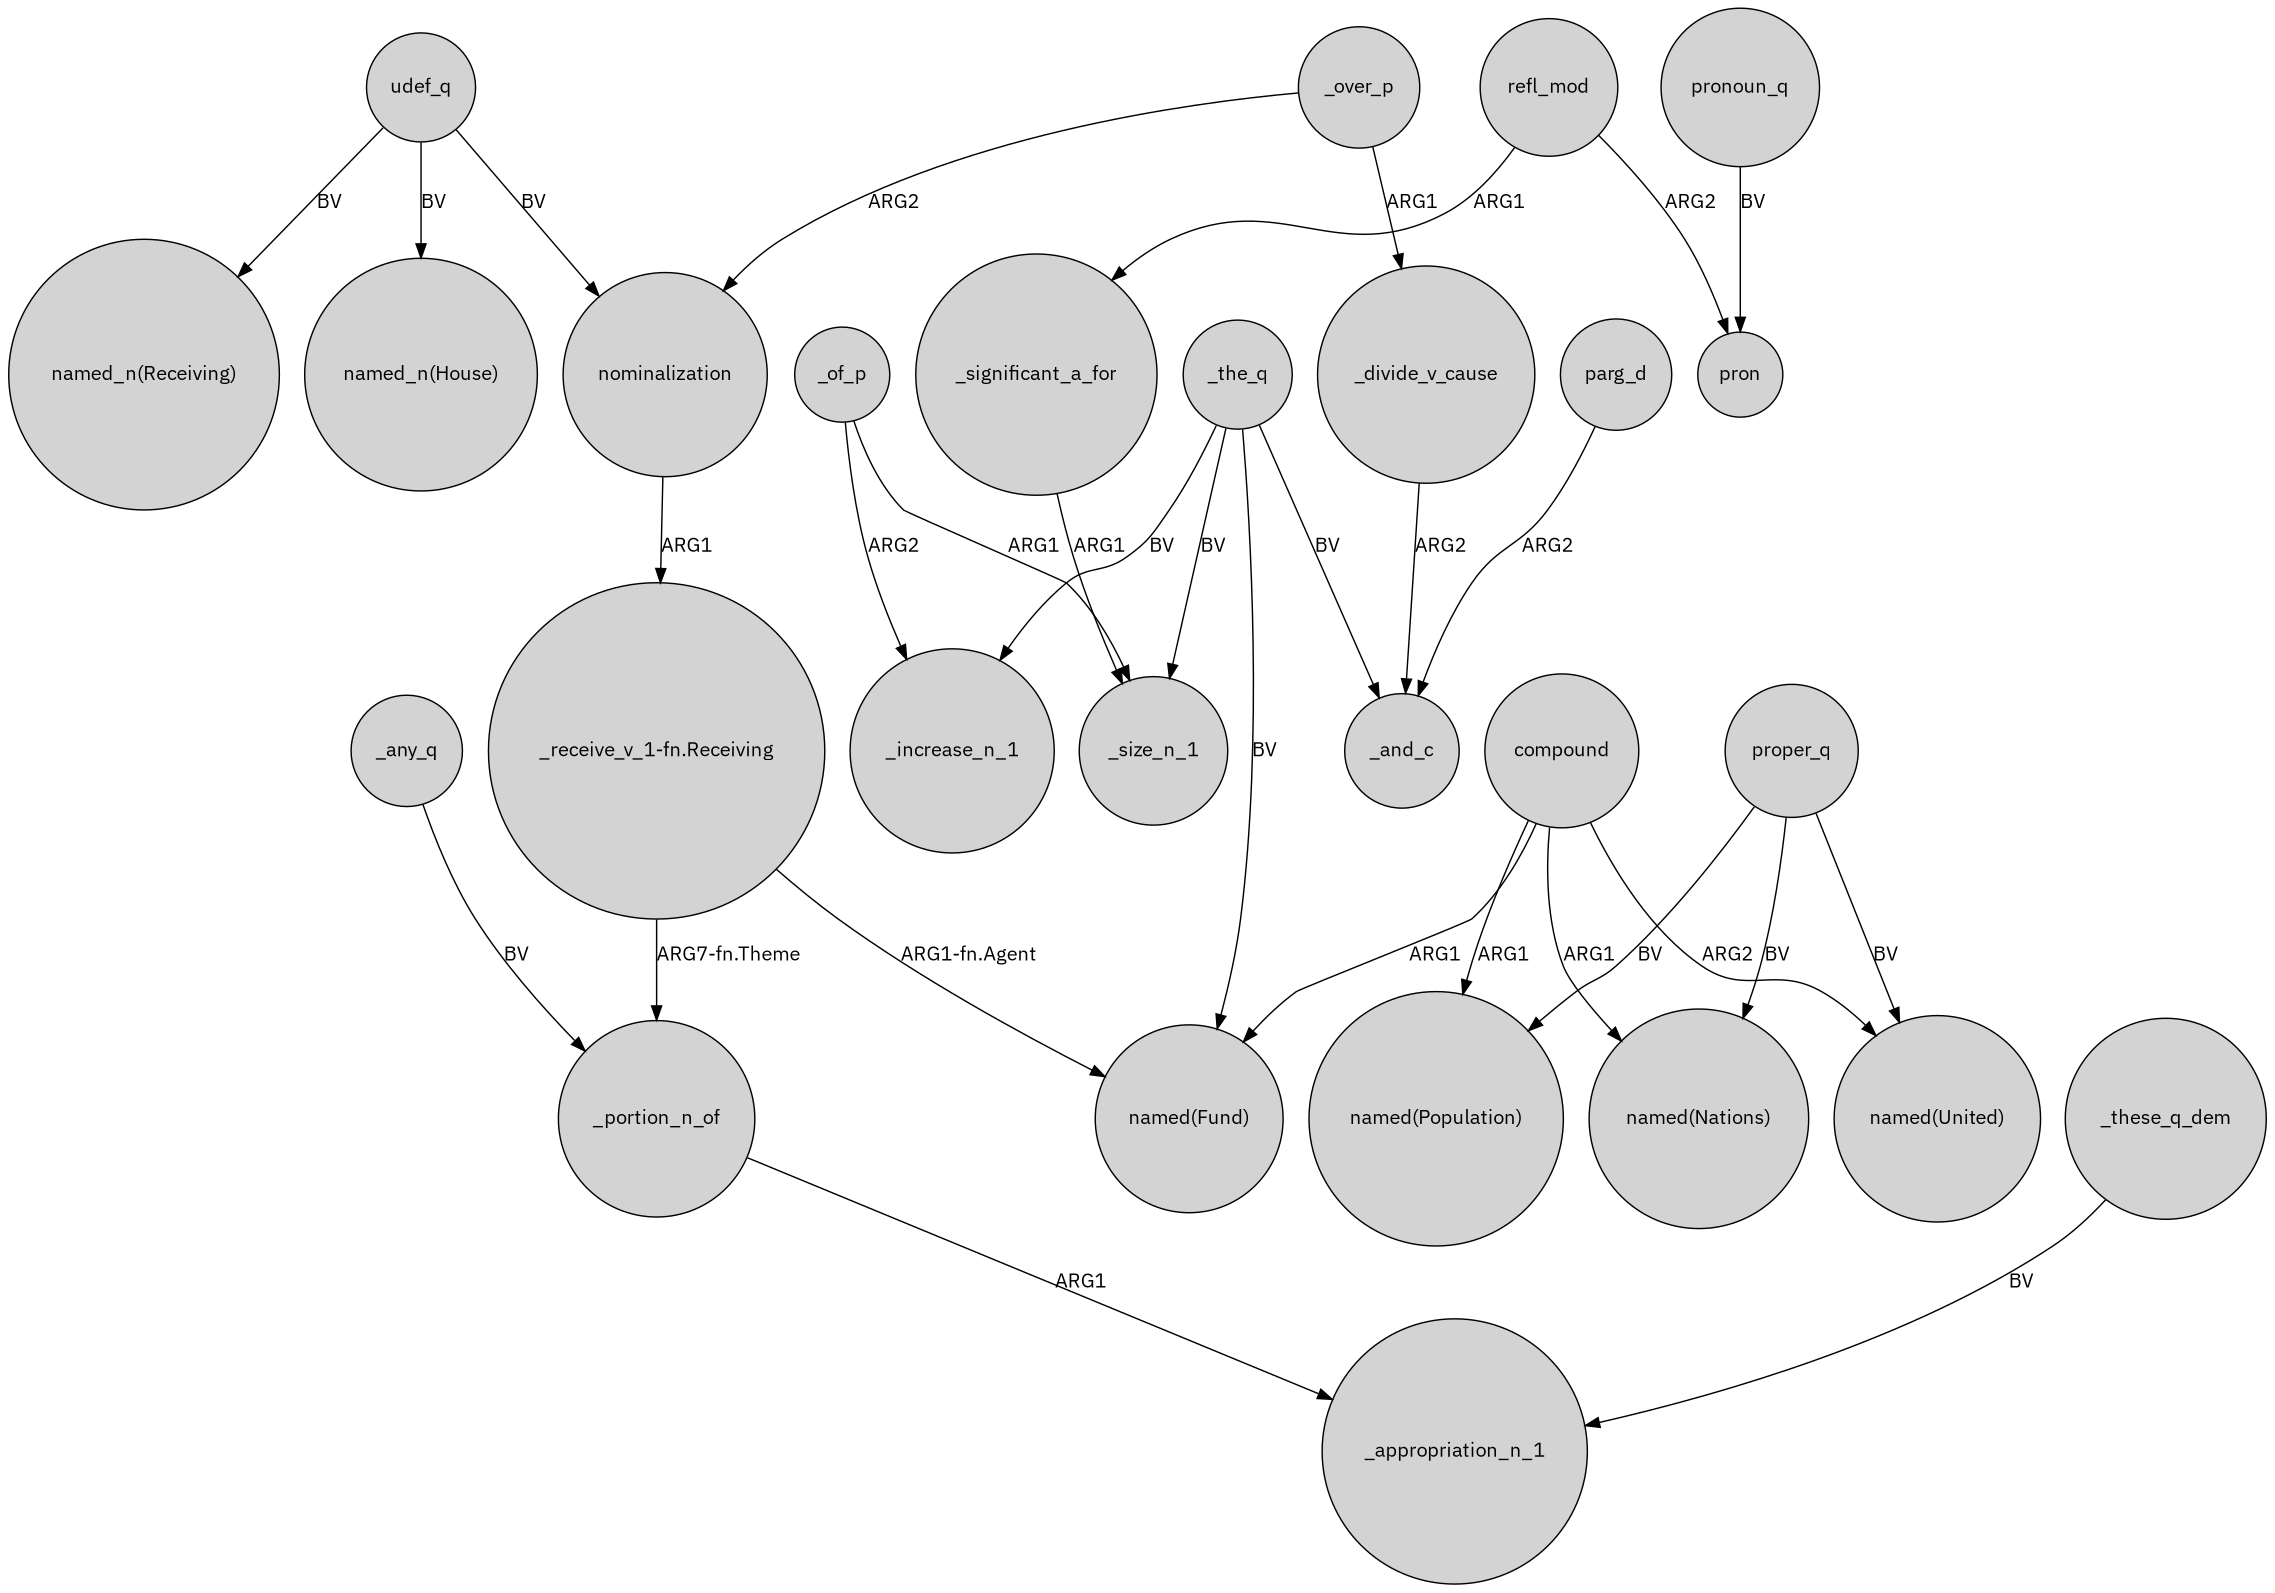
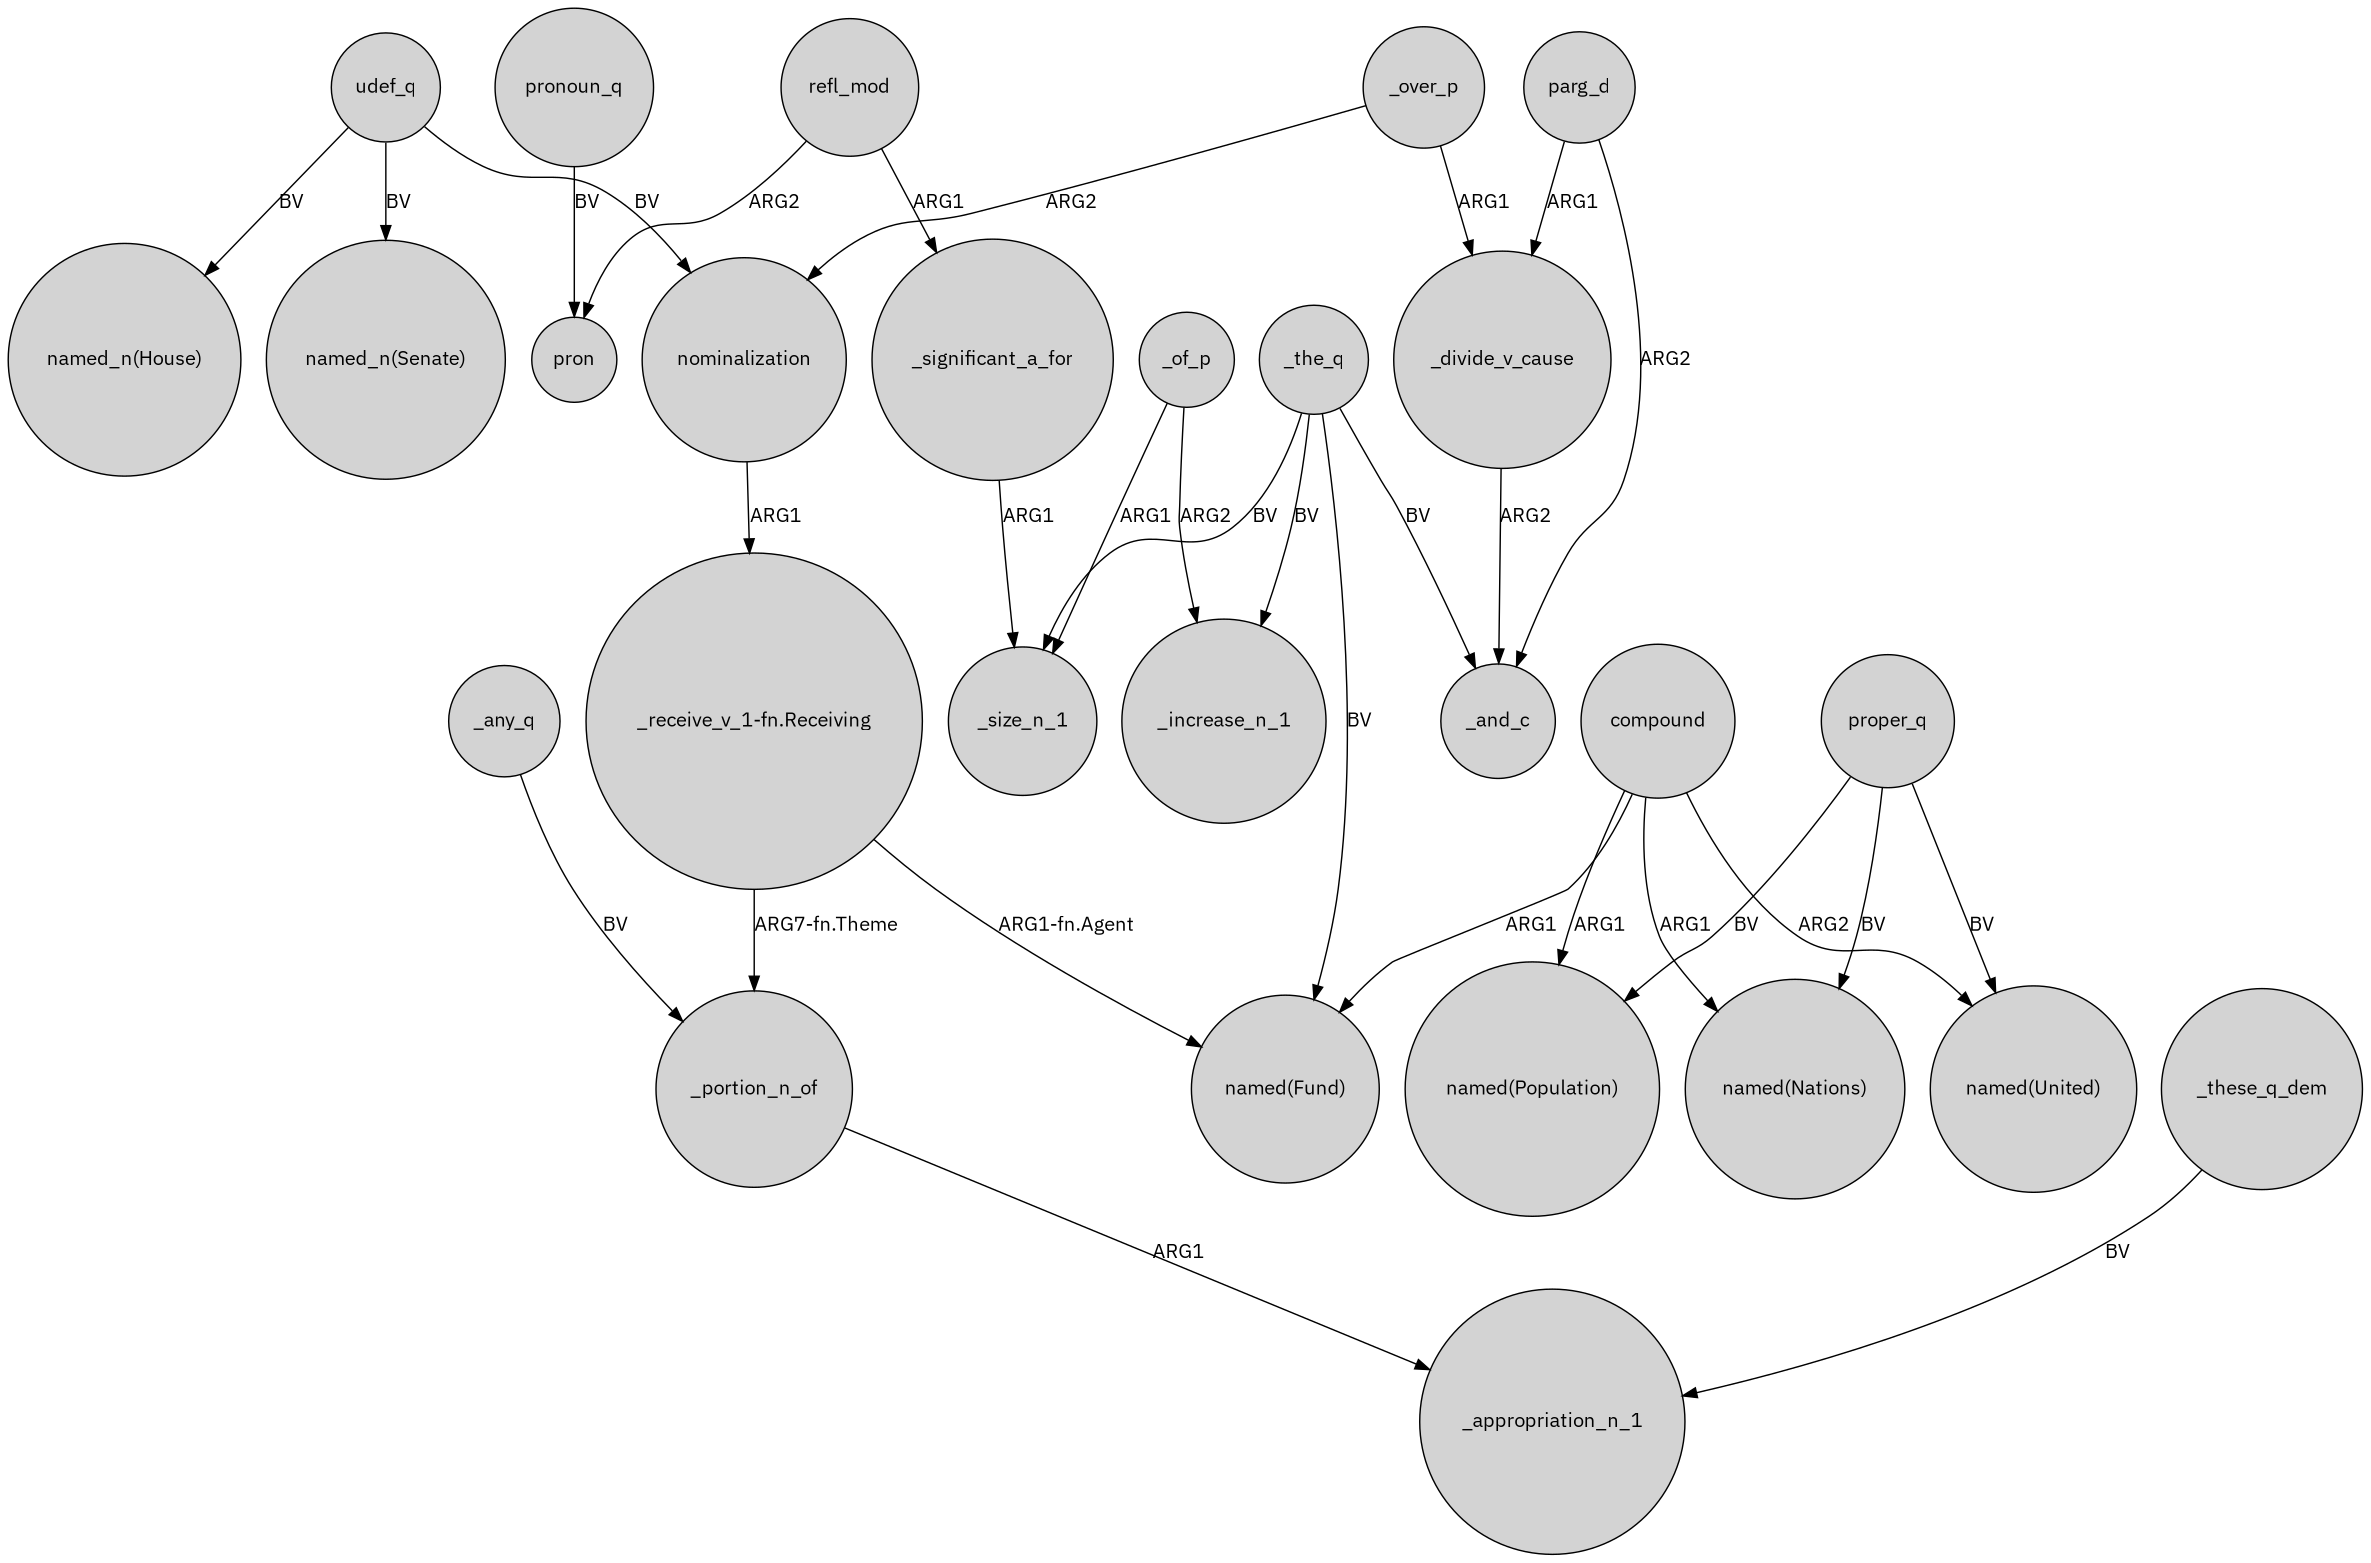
none -> (1550, 191)
(144, 375) -> (386, 360)
